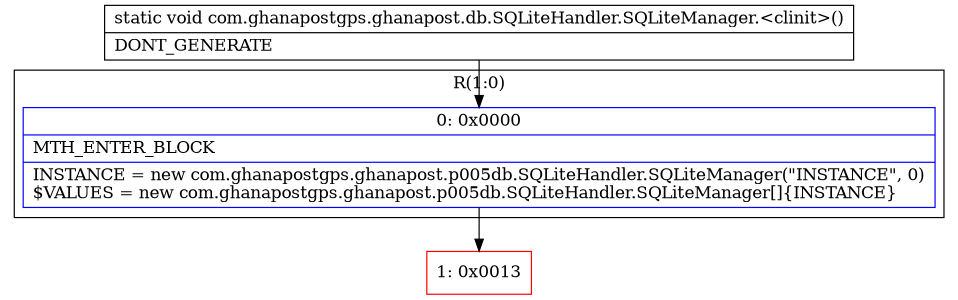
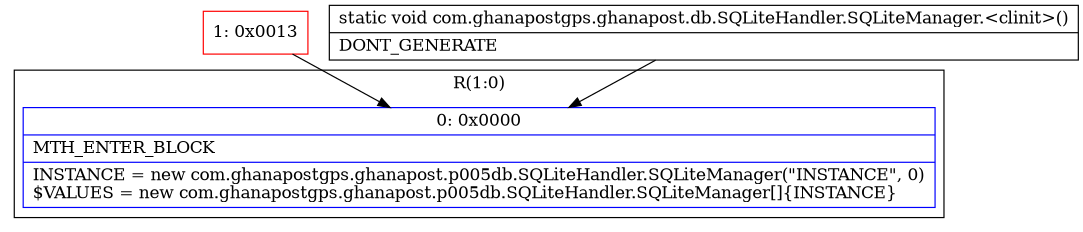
(479, 225) -> (336, 78)
